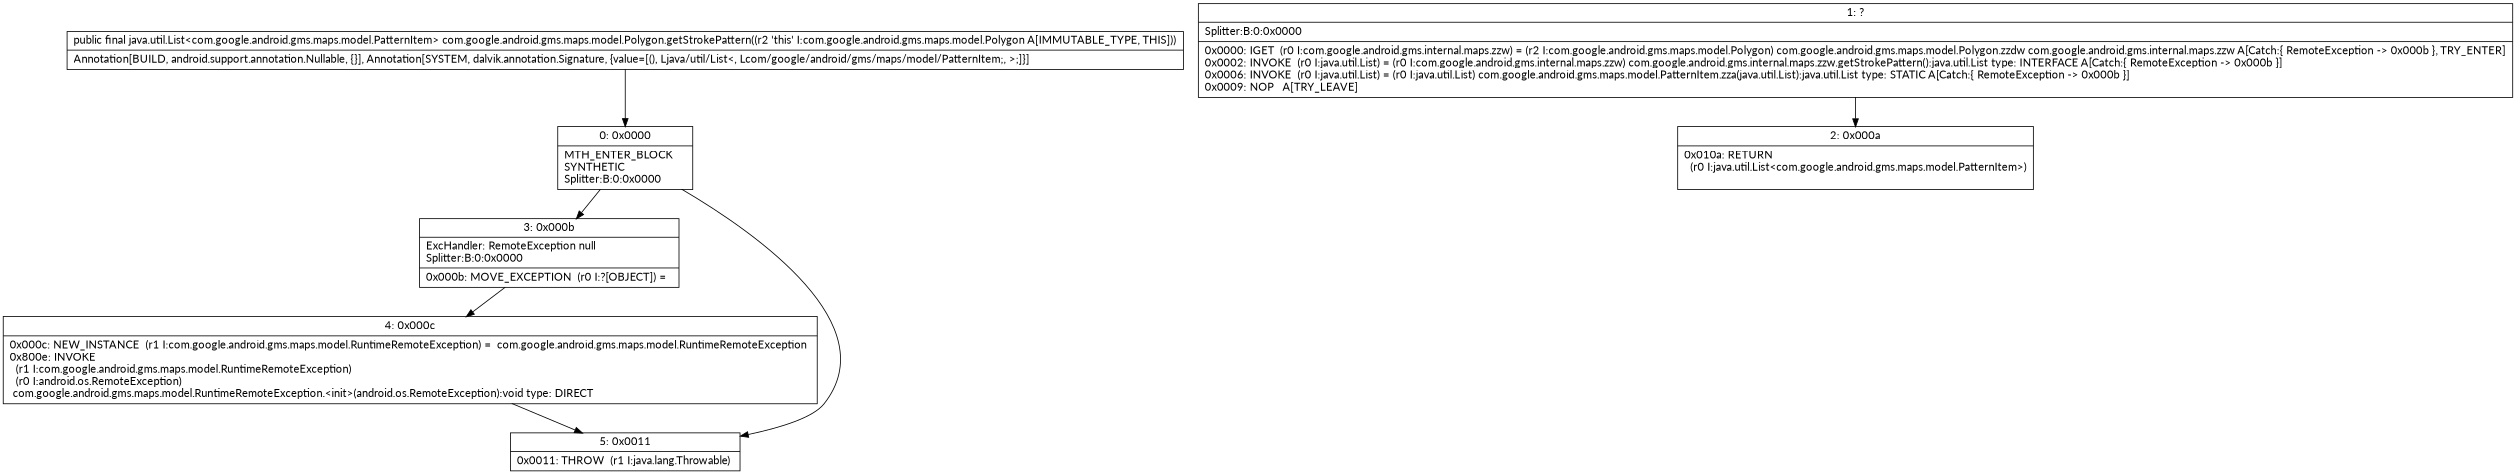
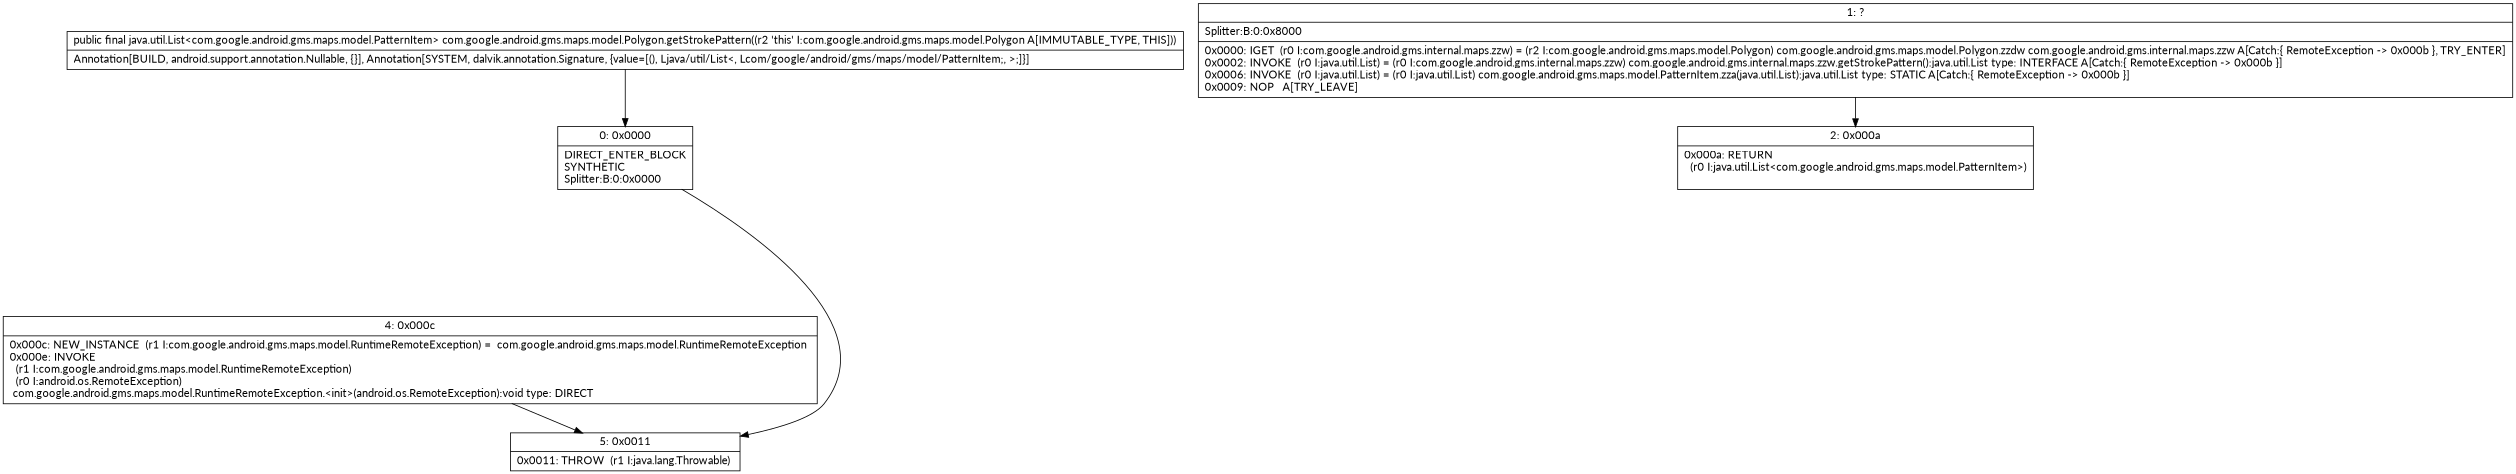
(1254, 32) -> (1254, 32)
(619, 155) -> (625, 155)
(1732, 155) -> (1732, 155)
(549, 253) -> none
(56, 357) -> (56, 357)
